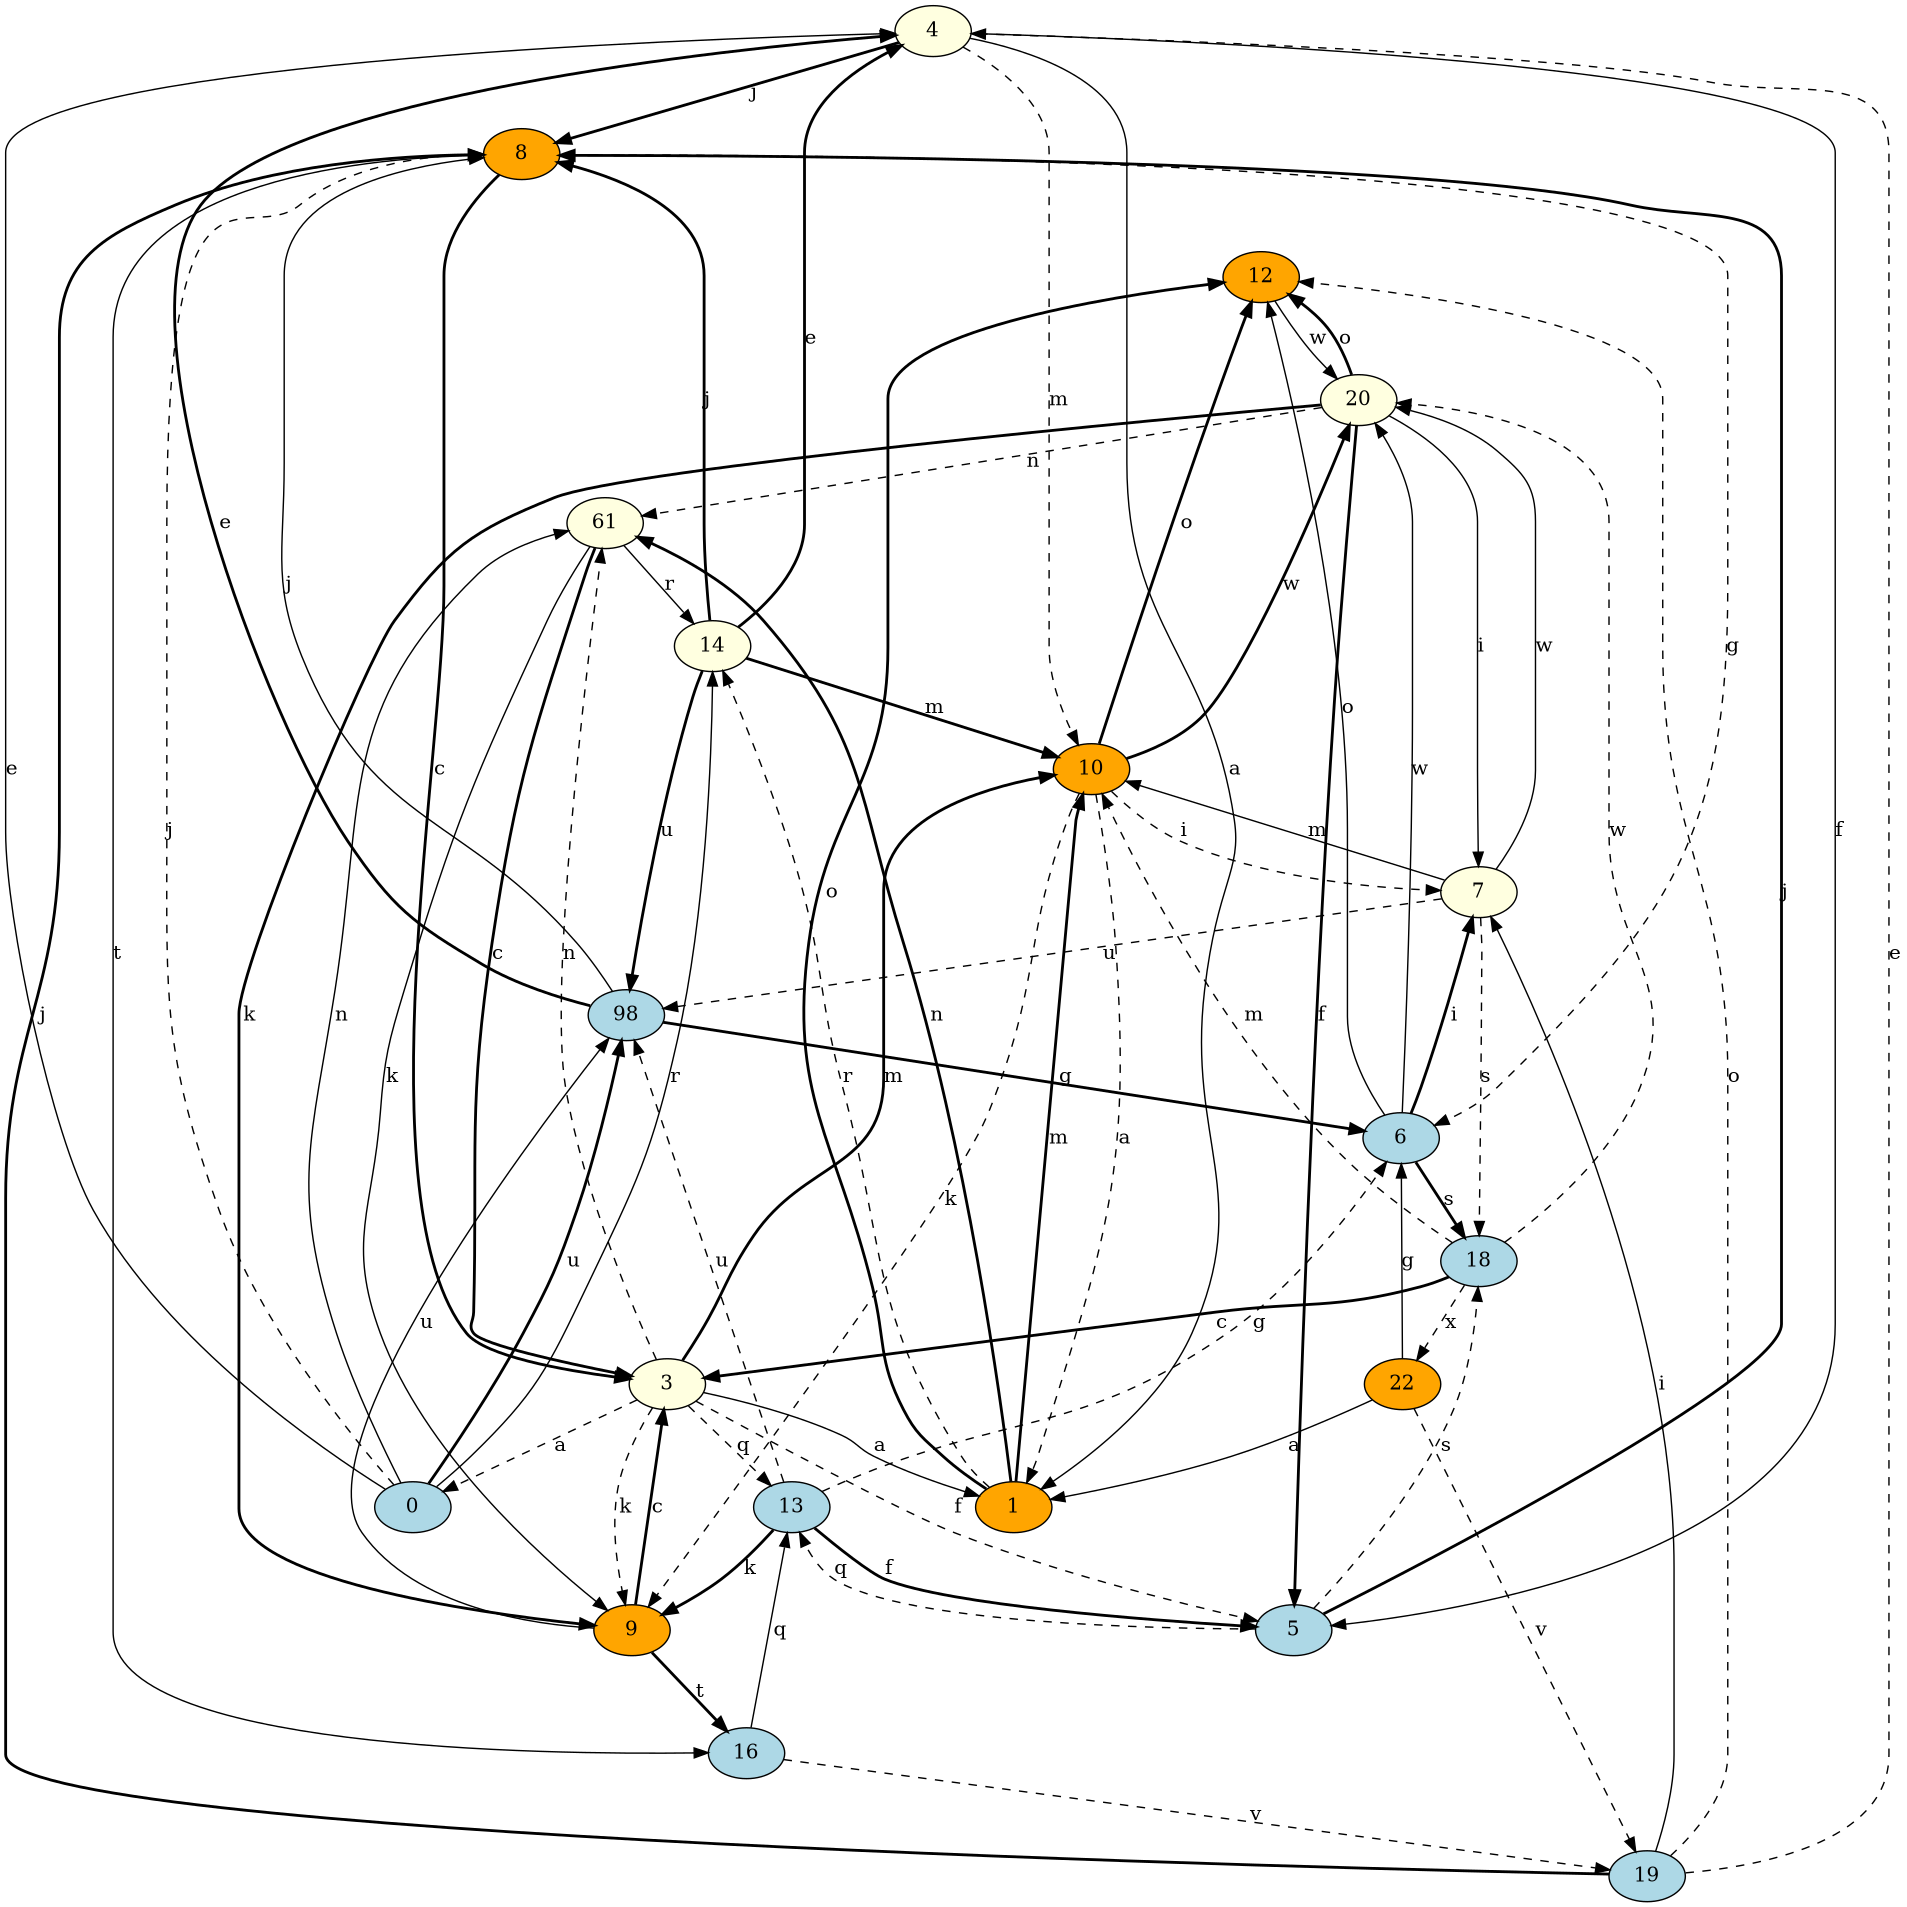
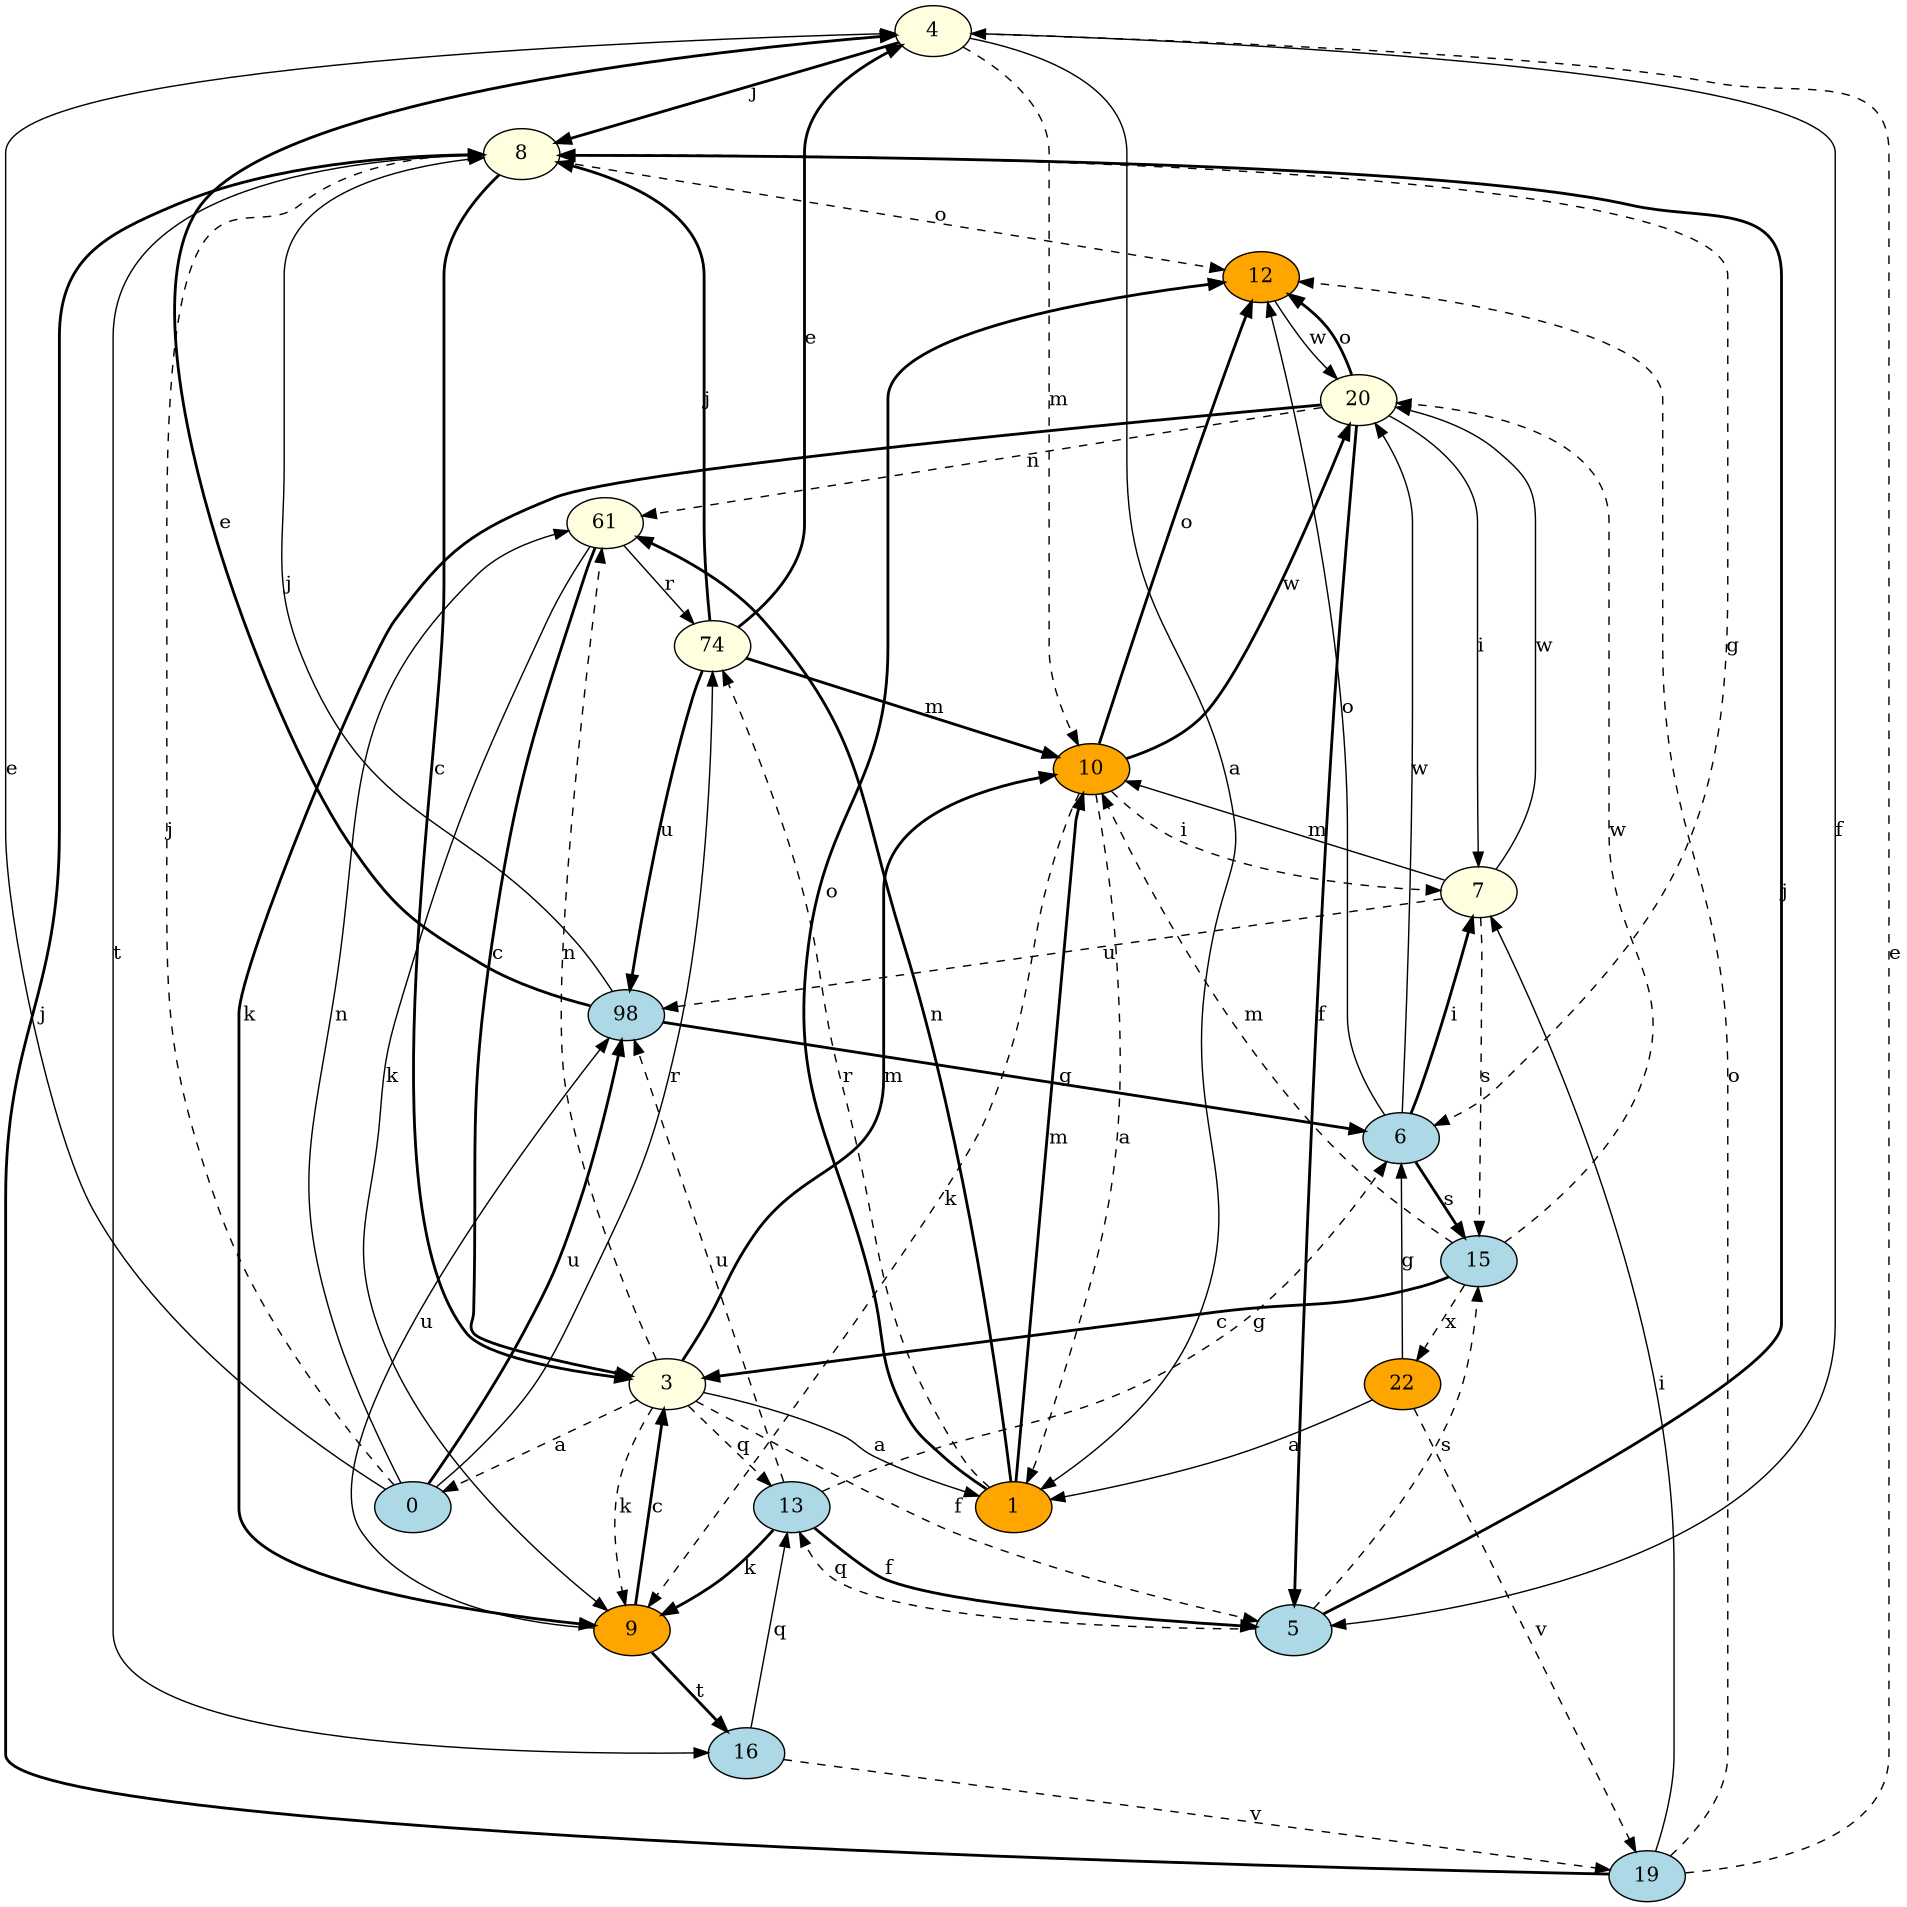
(522, 154) -> (522, 154)
none -> (884, 214)
(713, 646) -> (713, 646)
(1479, 1261) -> (1479, 1261)
